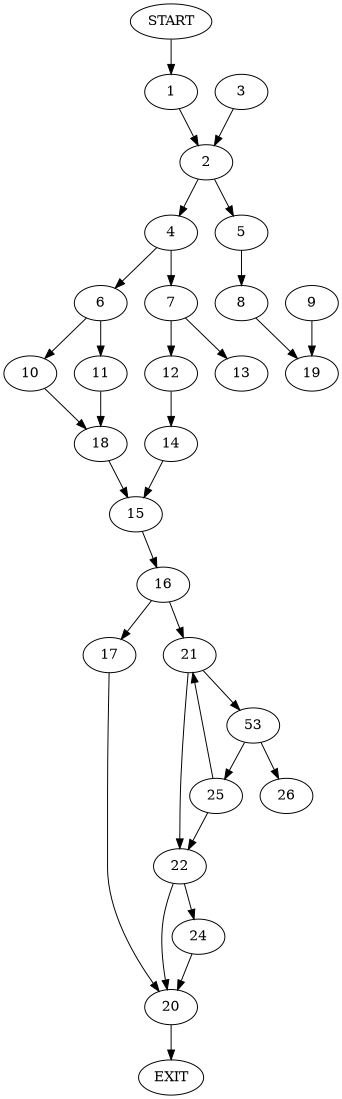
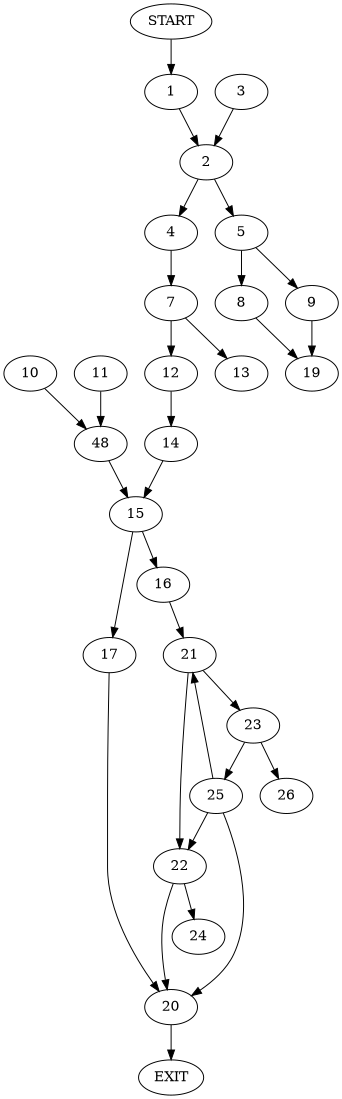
none -> (273, 264)
(101, 303) -> none
(101, 444) -> (101, 444)
(139, 616) -> (124, 580)
(253, 726) -> (253, 726)
(187, 967) -> (243, 908)
